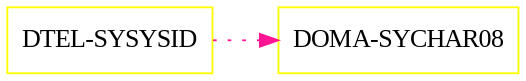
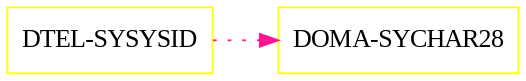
(398, 40) -> (398, 40)
